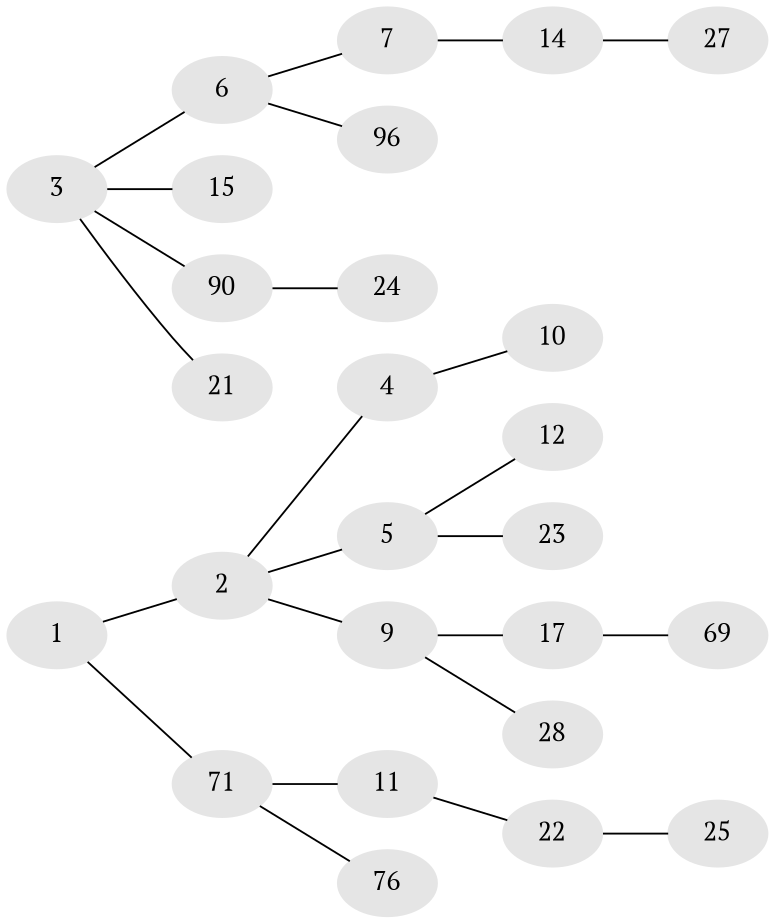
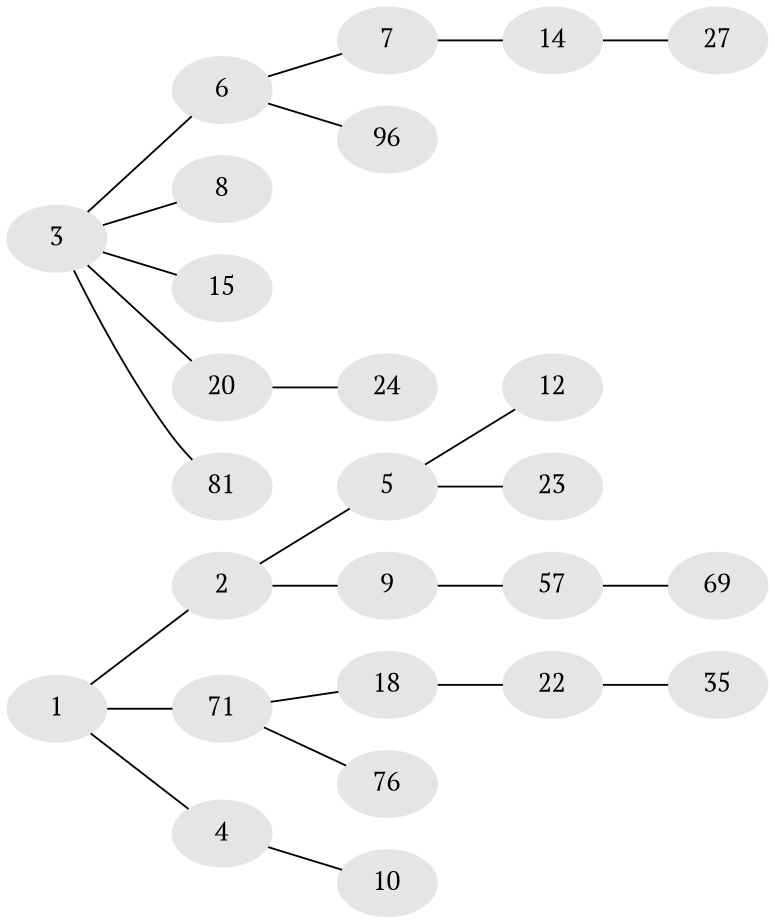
none -> (222, 189)
(222, 288) -> (222, 387)
(222, 387) -> (222, 487)
(305, 486) -> (140, 771)
(553, 635) -> (553, 586)
(553, 734) -> none
(387, 784) -> (387, 685)
(718, 834) -> (718, 685)
